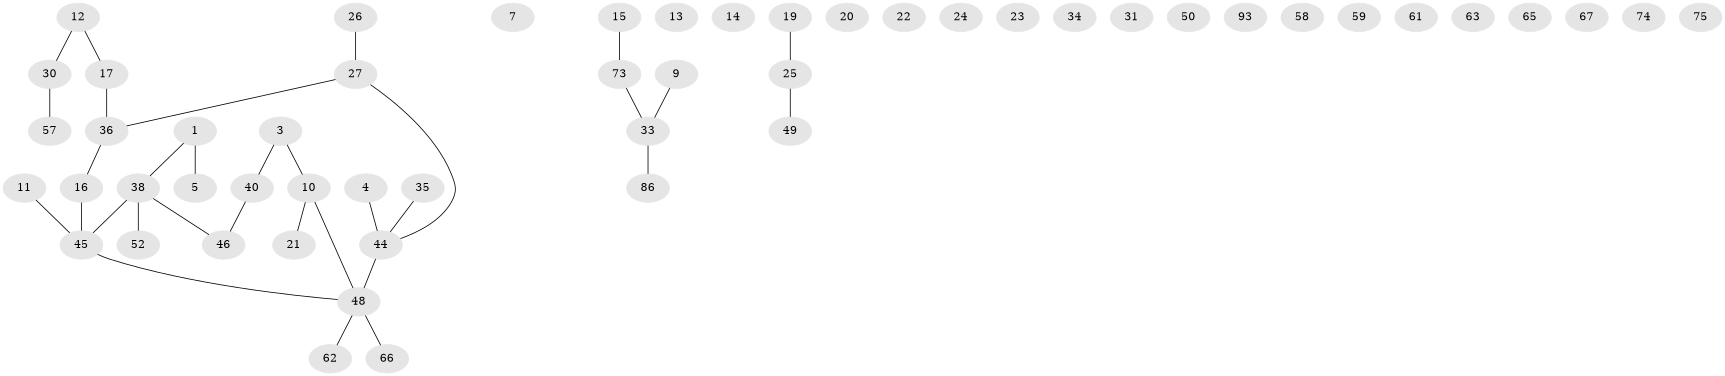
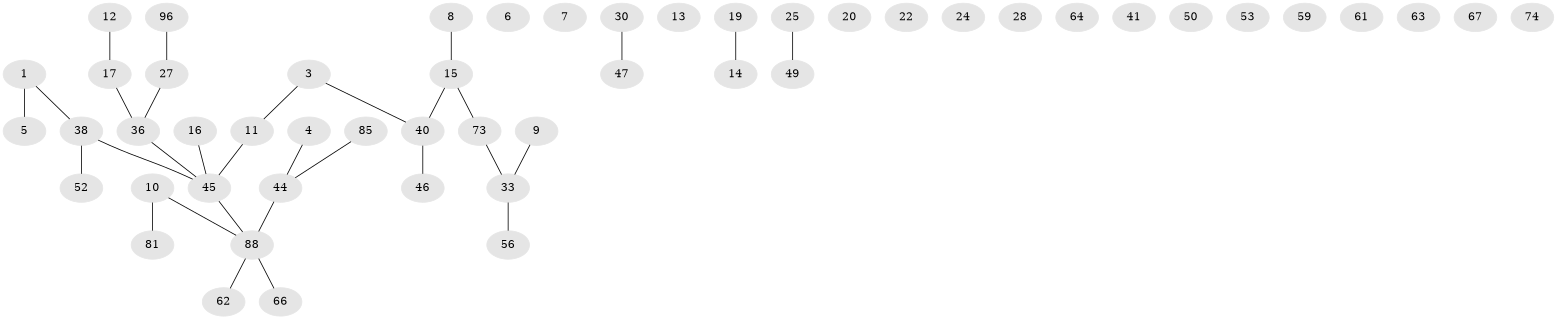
(356, 17) -> (167, 17)
none -> (451, 17)
none -> (508, 17)
(1018, 17) -> (1020, 17)
(1075, 17) -> (1077, 17)
(1132, 17) -> (1134, 17)
(1245, 17) -> (1248, 17)
(1302, 17) -> none
(1530, 17) -> none
(1701, 17) -> none
(64, 46) -> none
(790, 46) -> (736, 46)
none -> (437, 103)
(50, 131) -> (622, 74)
(94, 160) -> (174, 160)
(295, 160) -> (281, 103)
(445, 161) -> none
(423, 188) -> (366, 131)
(648, 188) -> (508, 245)
(181, 217) -> none
(294, 245) -> (153, 245)
(359, 302) -> (252, 245)
